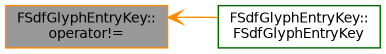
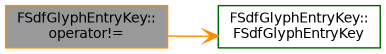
(200, 17) -> (186, 36)
